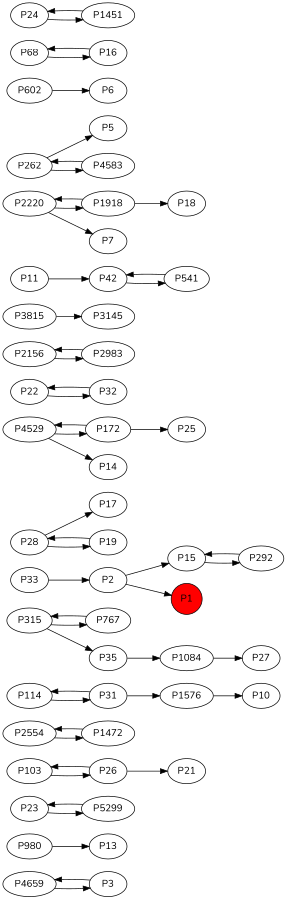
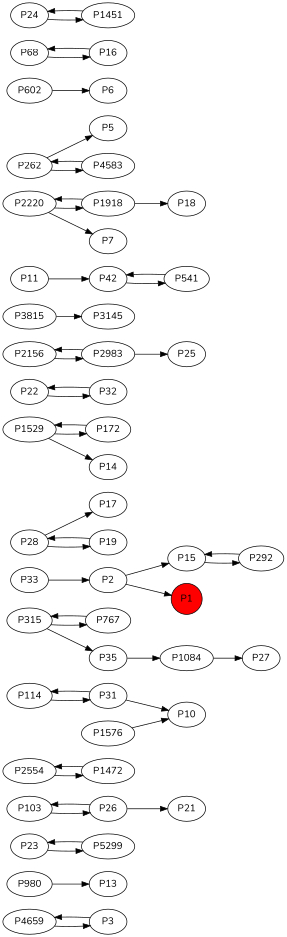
(30, 429) -> (30, 429)
(146, 429) -> (148, 354)
(140, 696) -> (144, 704)
